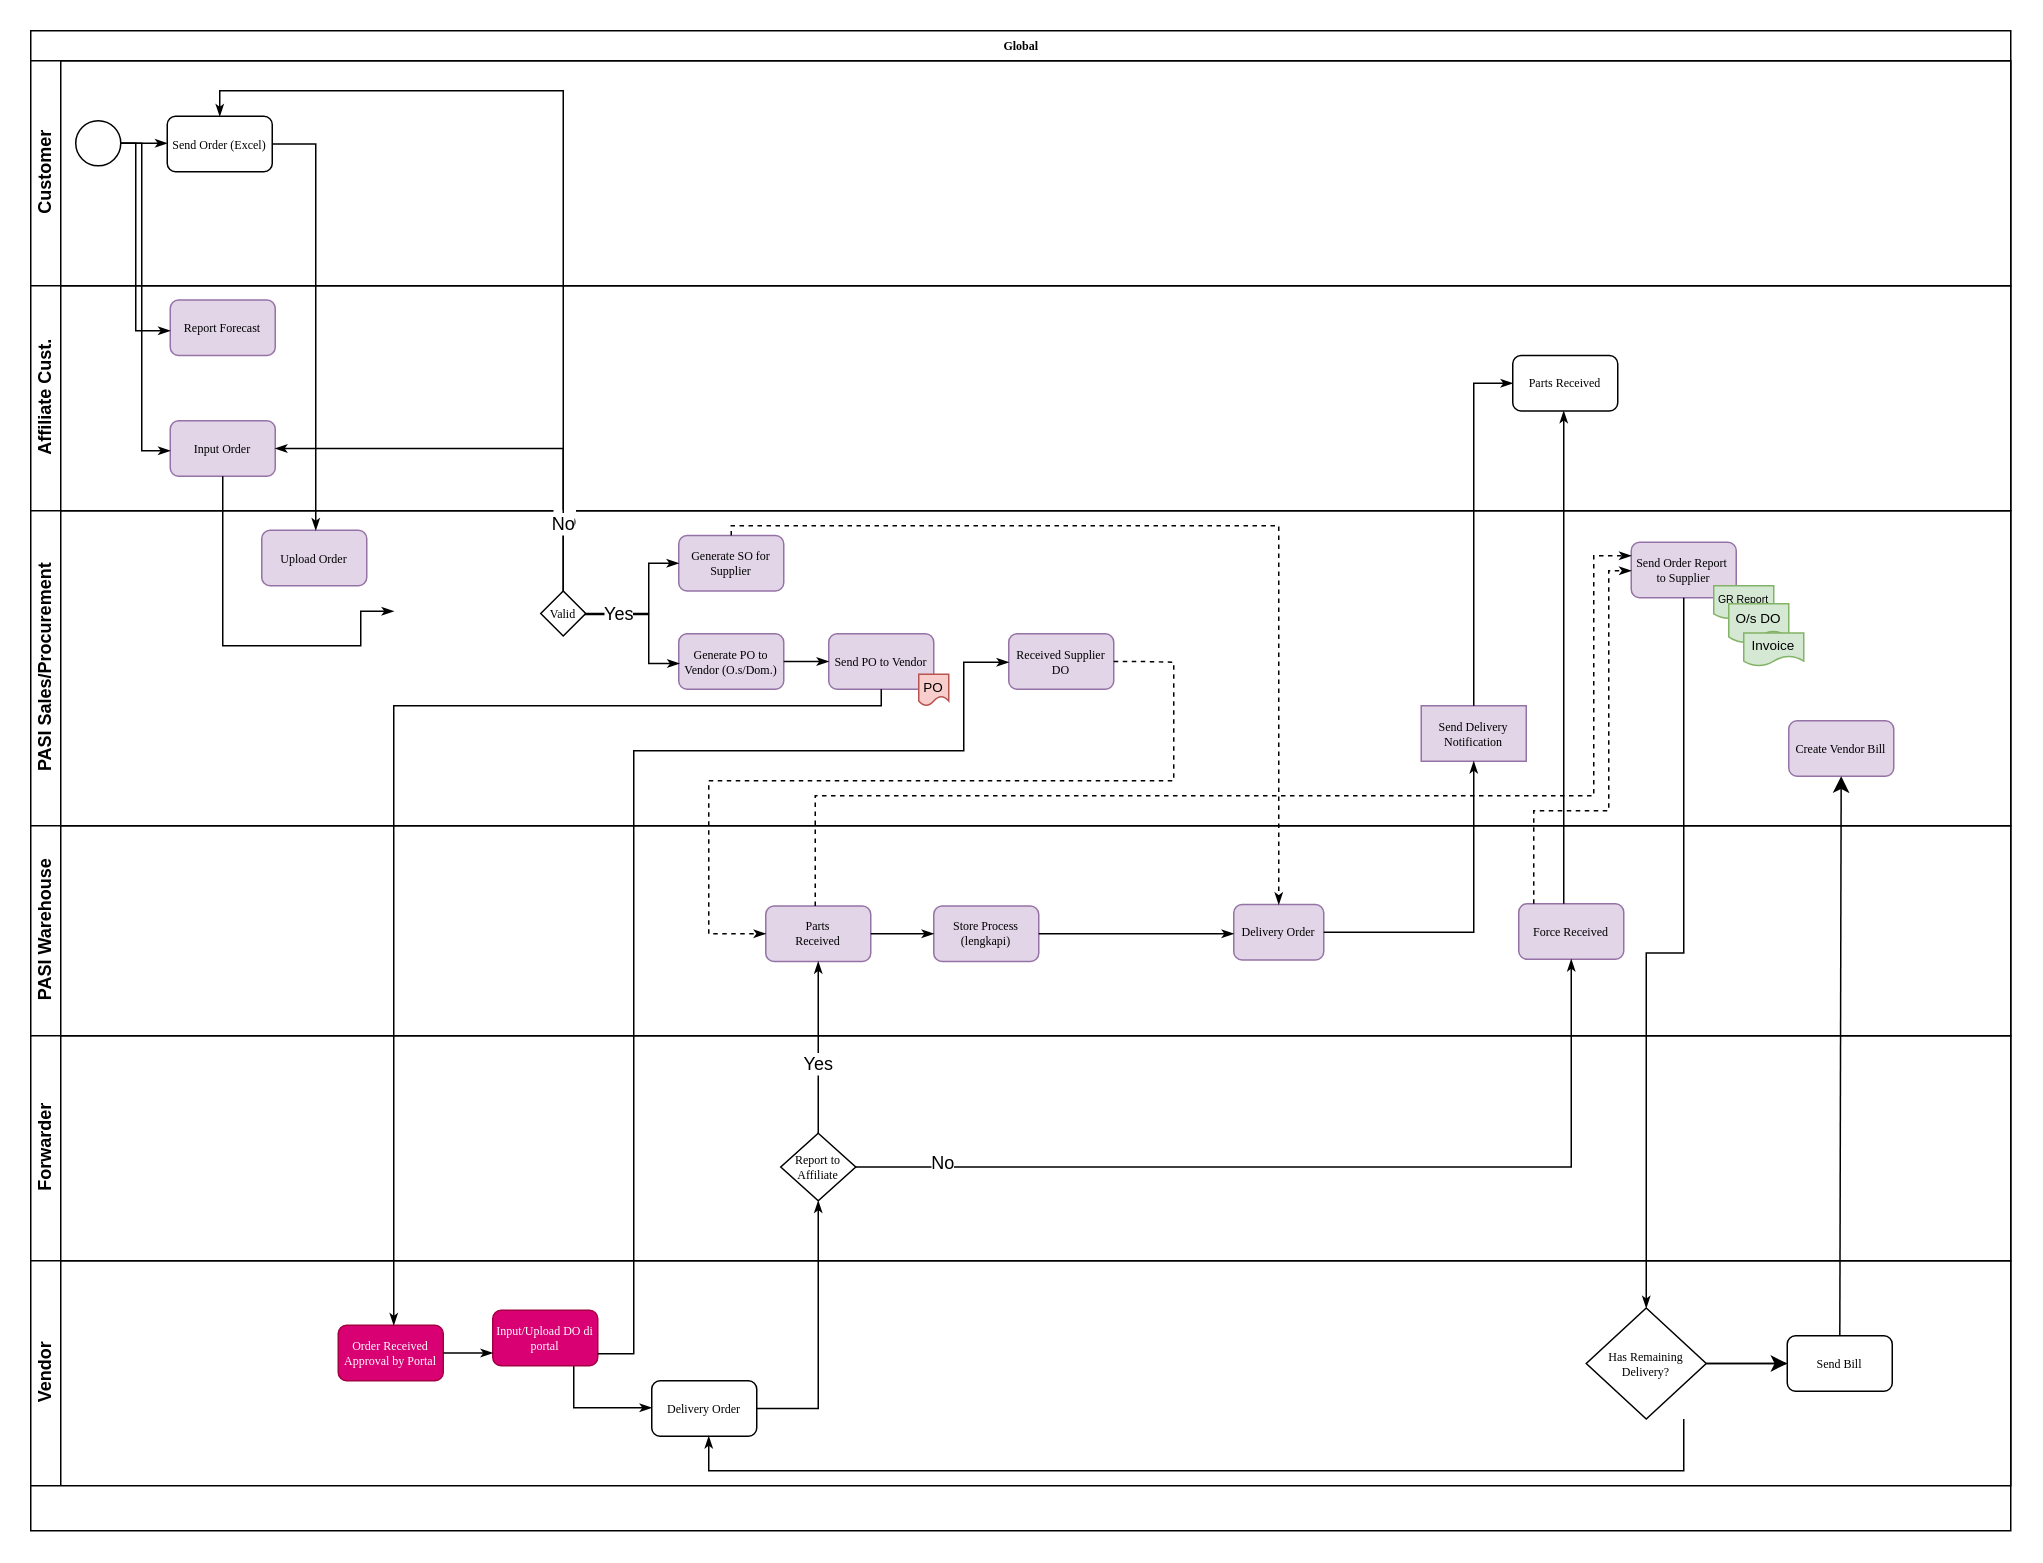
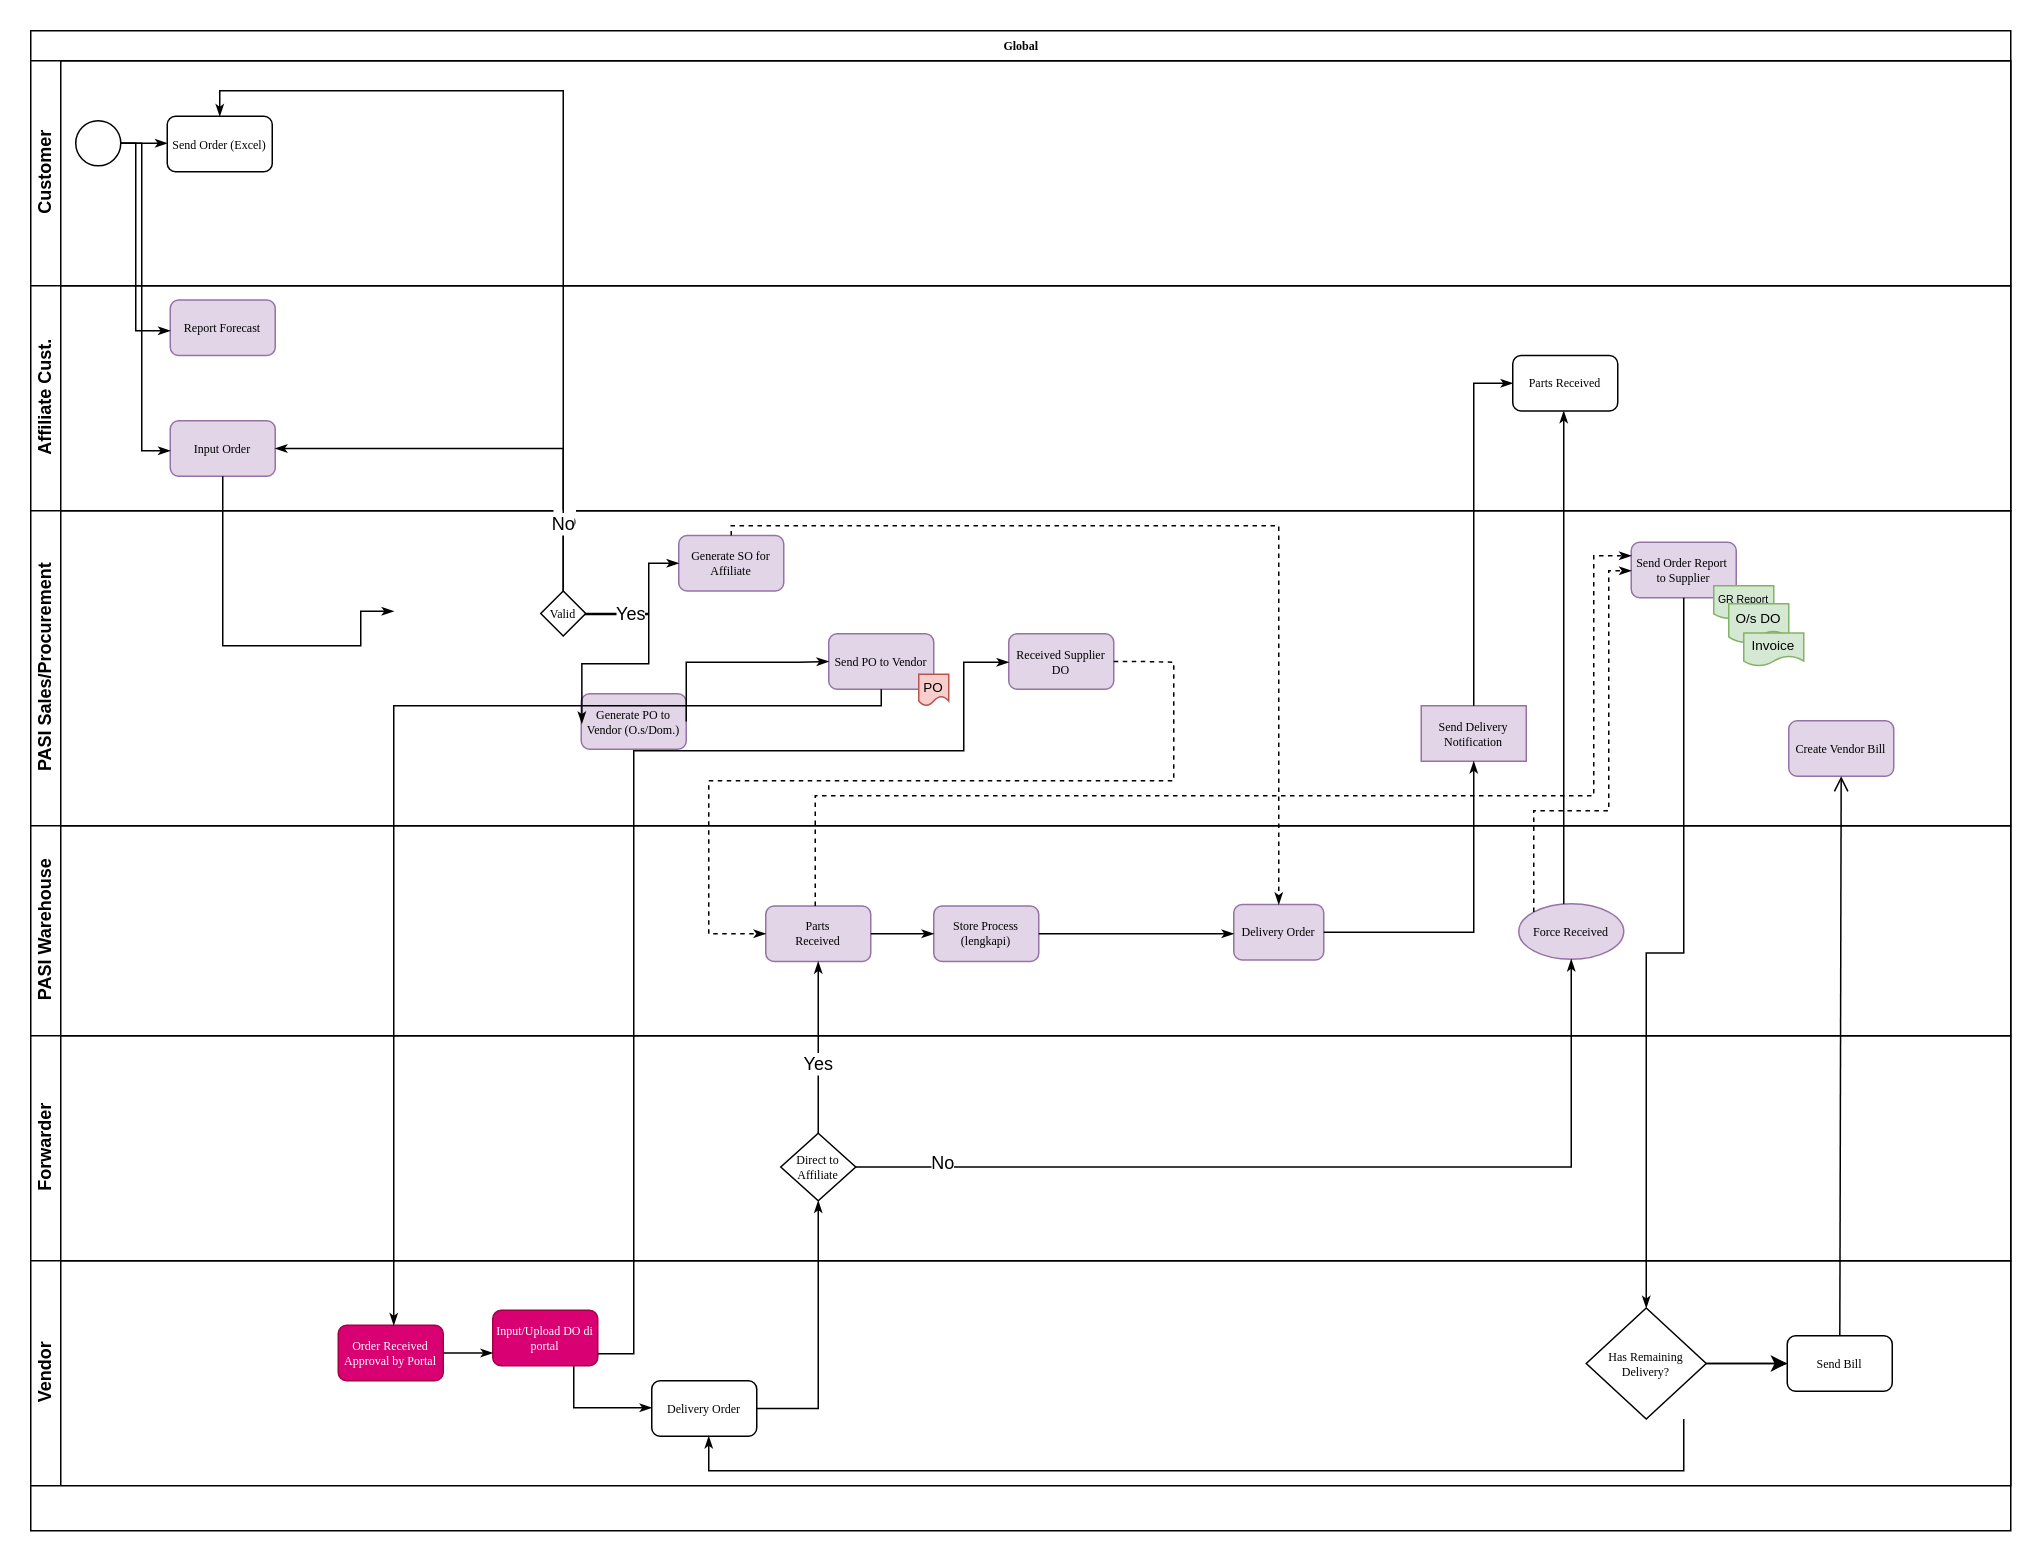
(316, 311) -> none
(314, 558) -> none
(731, 563) -> (731, 563)
(731, 662) -> (634, 722)
(1841, 790) -> (1841, 786)
(1571, 932) -> (1571, 932)
(818, 1168) -> (818, 1168)
